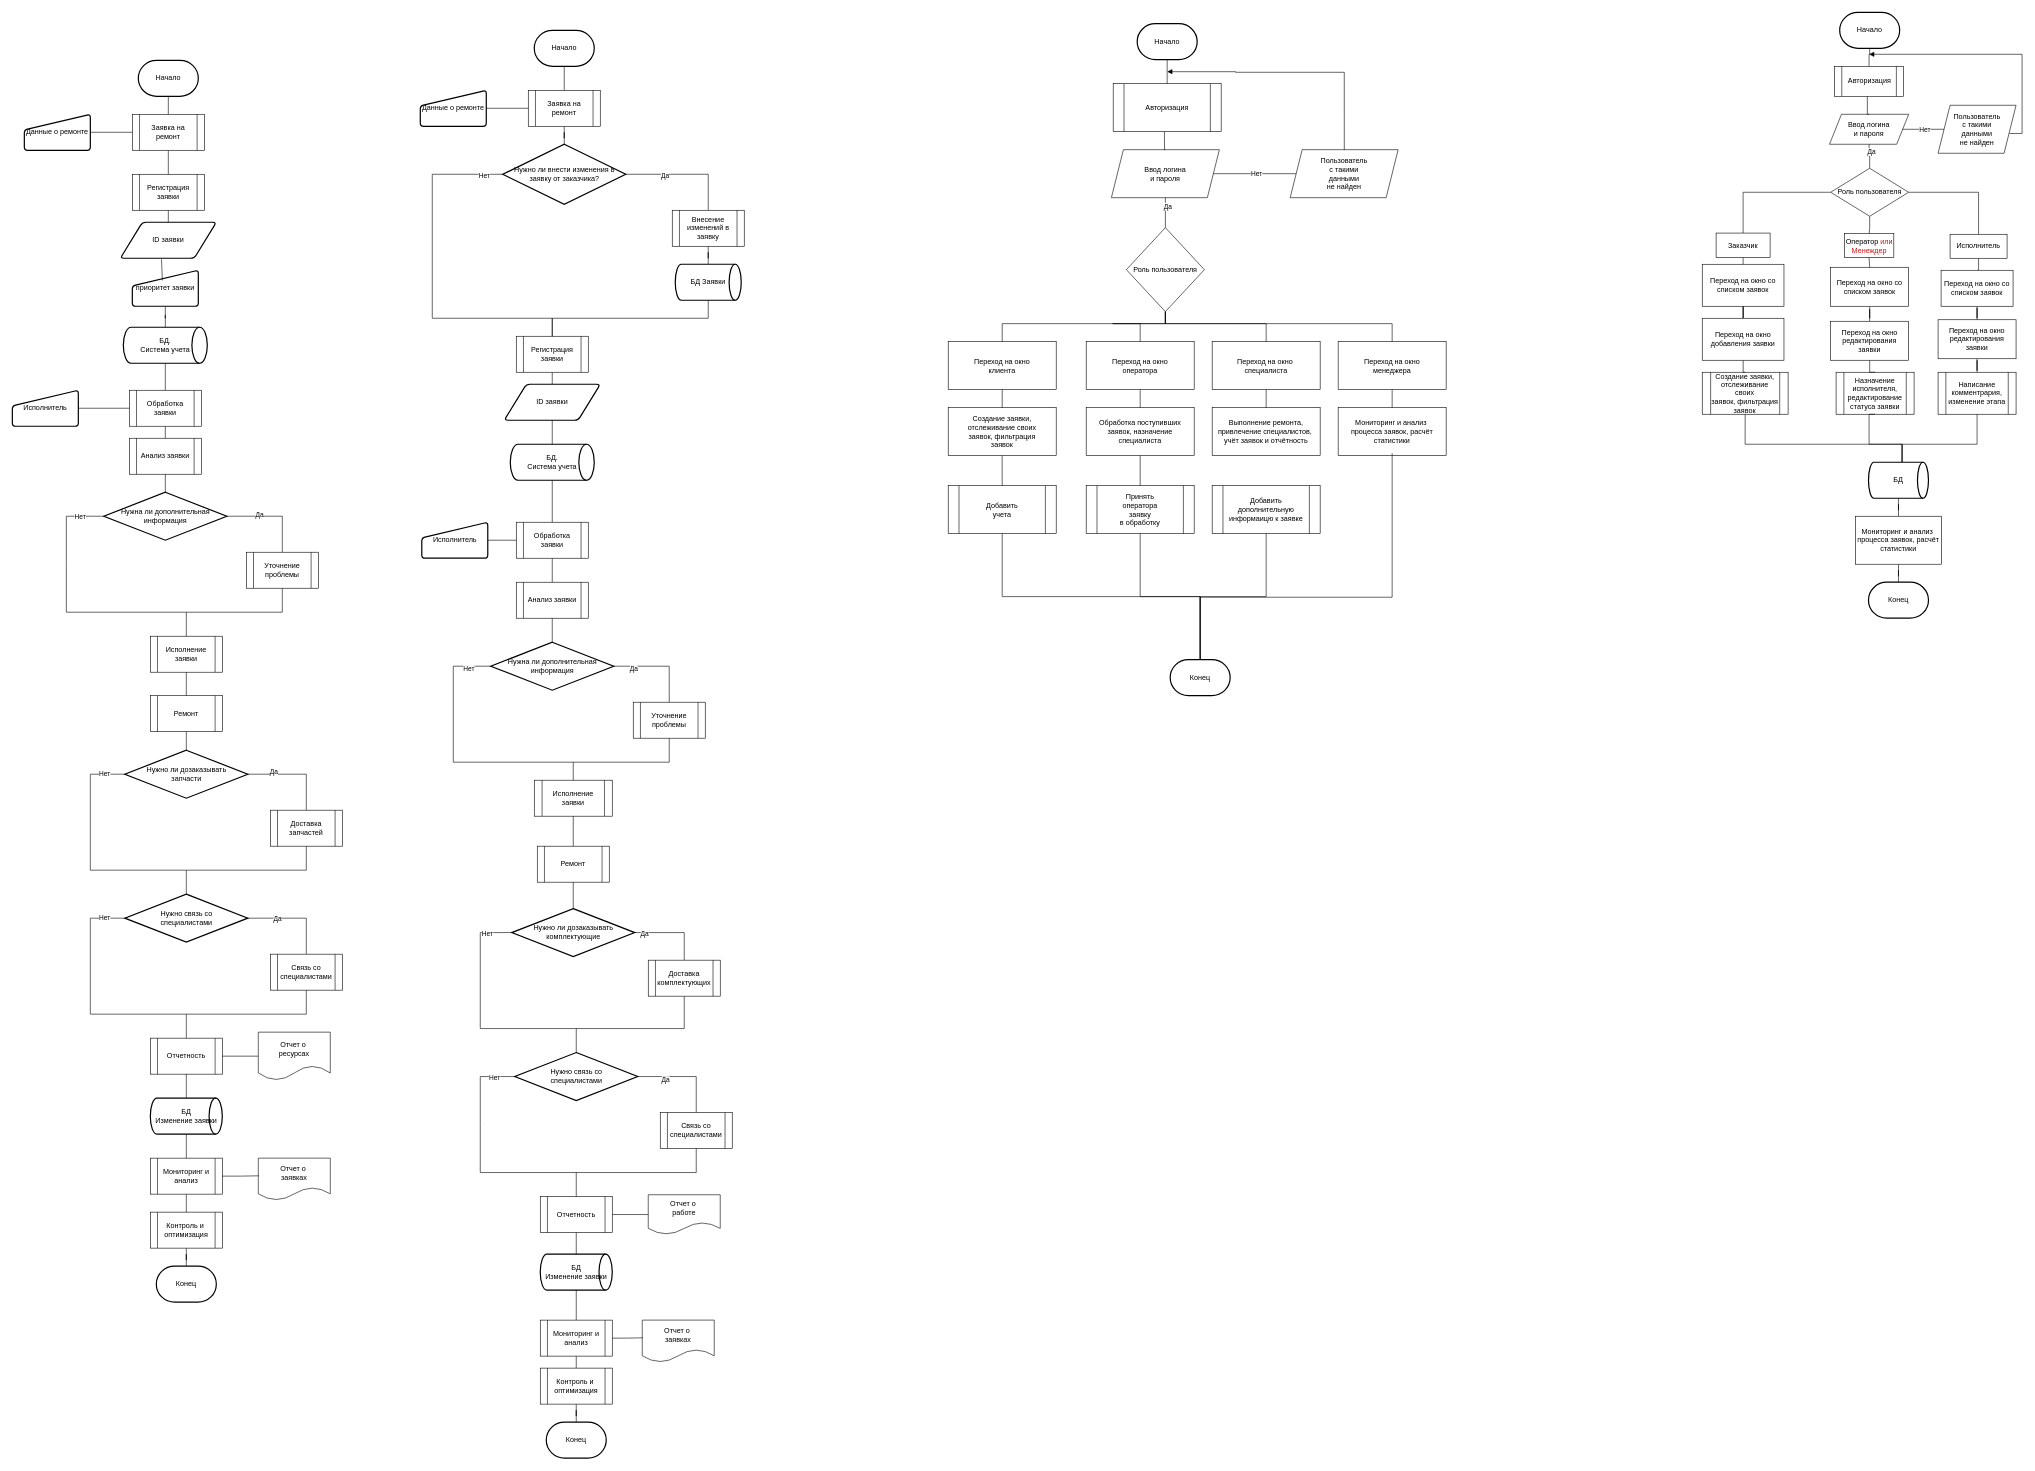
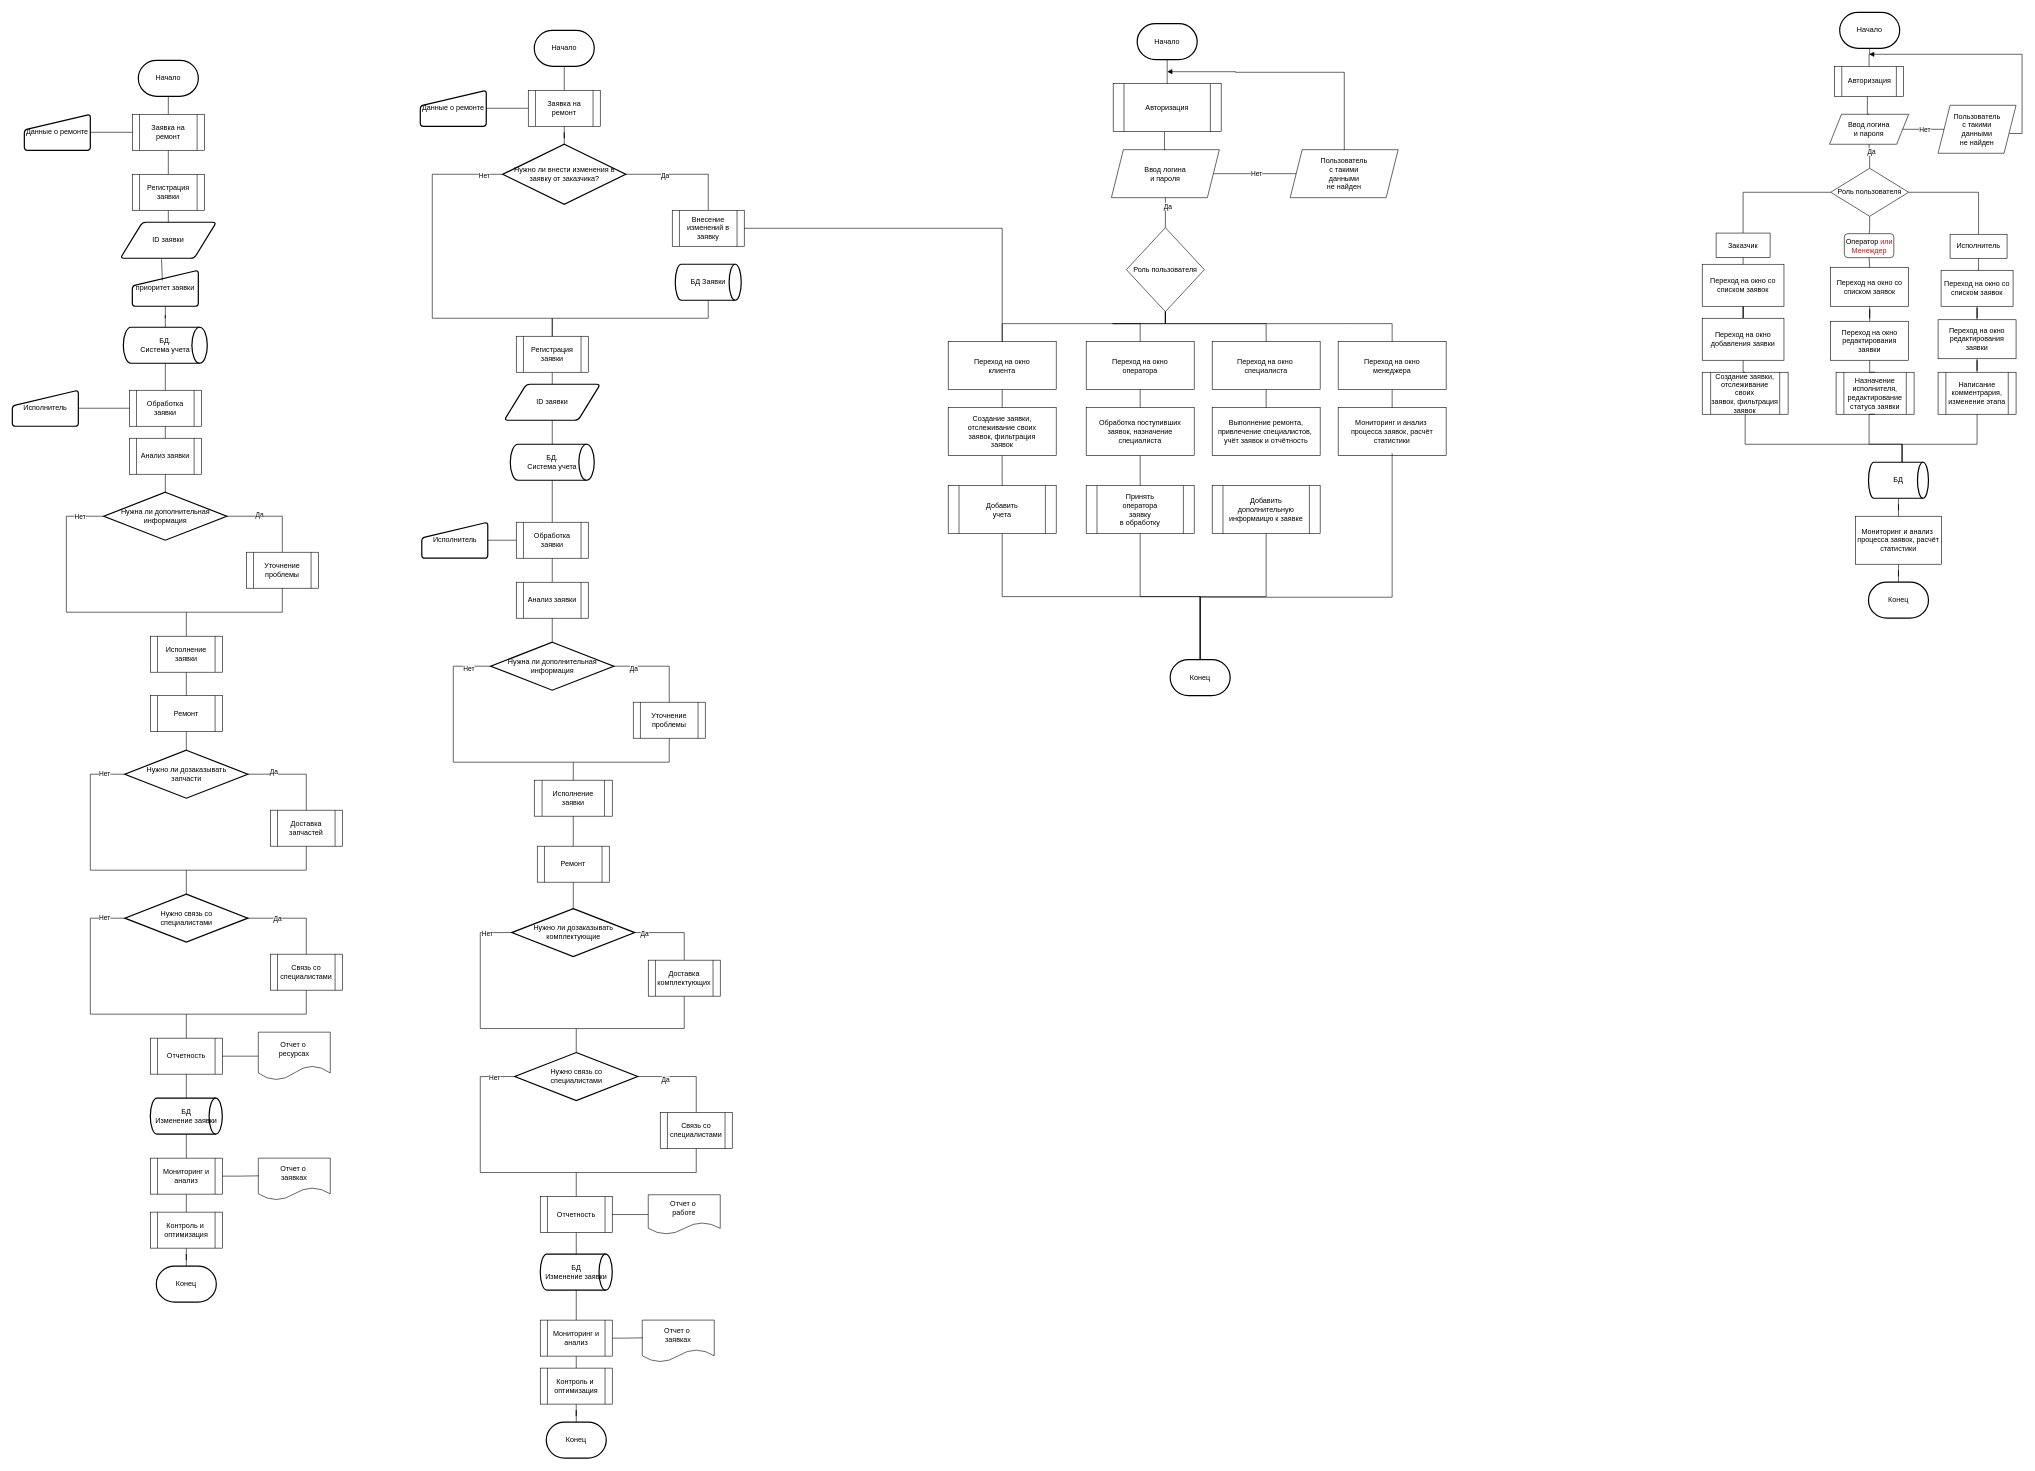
(1869, 246) -> (1869, 246)
(708, 255) -> (919, 228)
